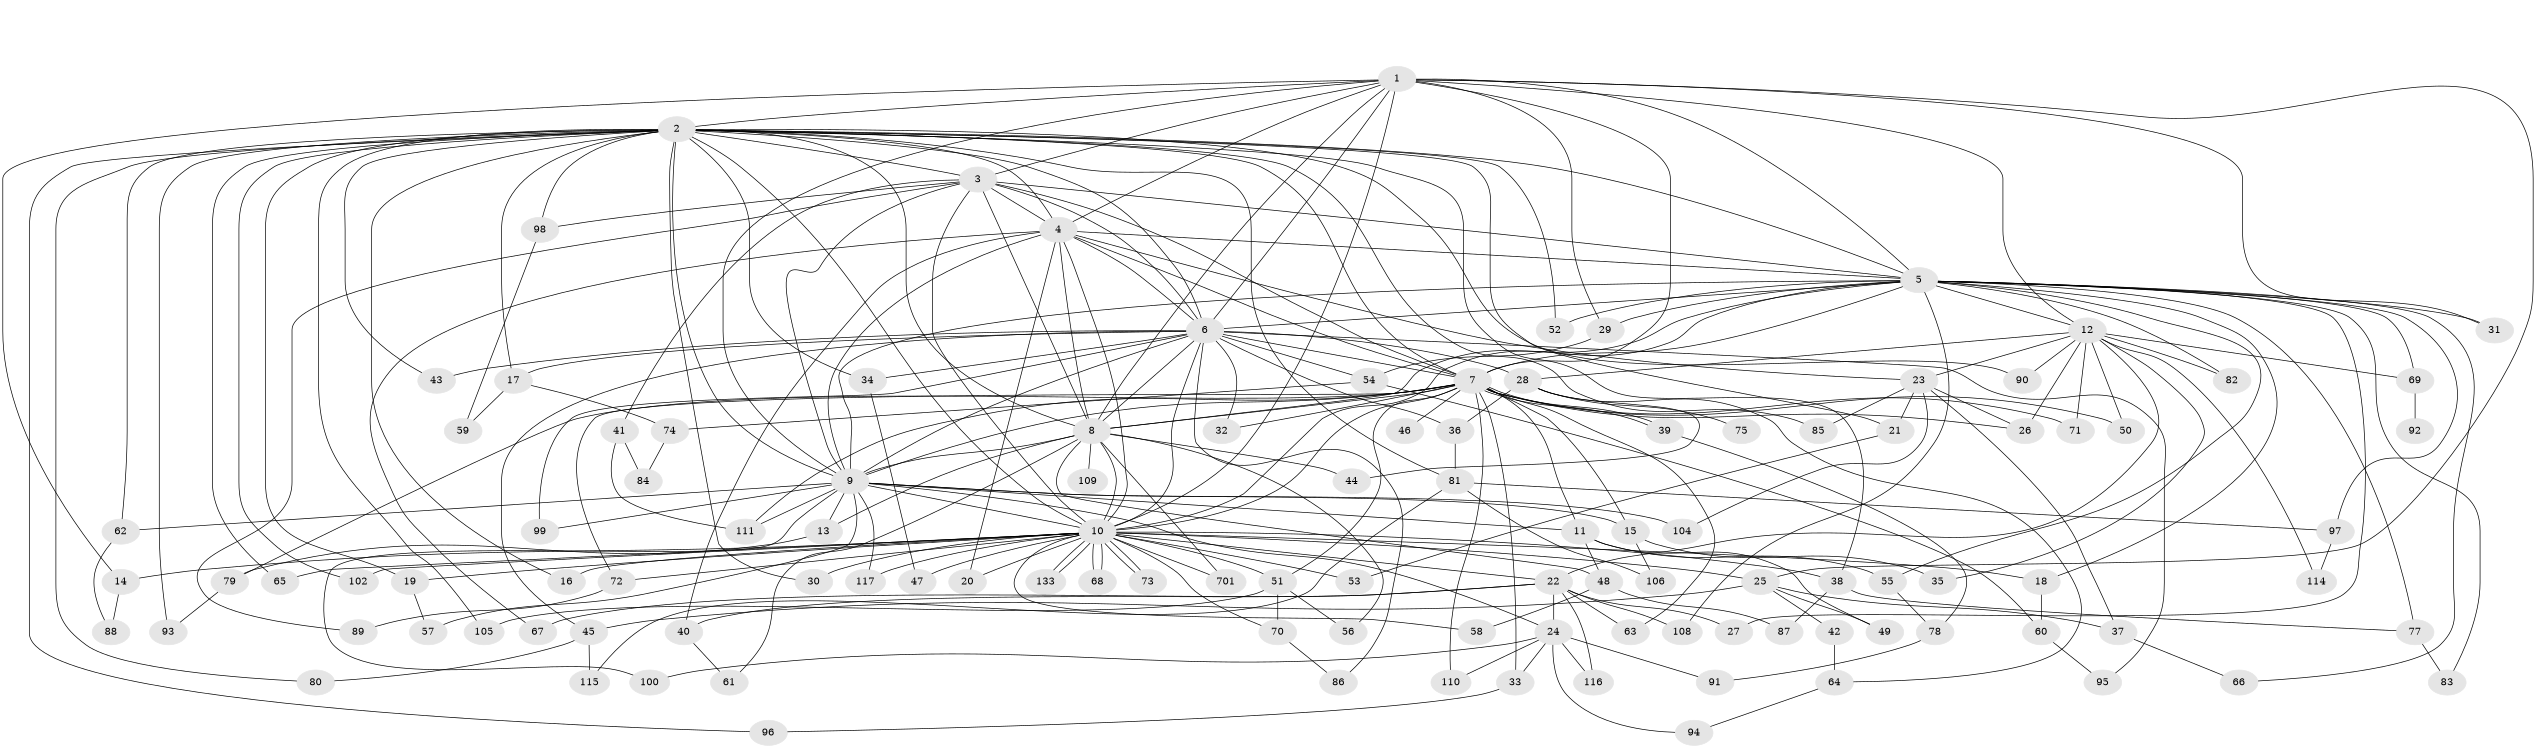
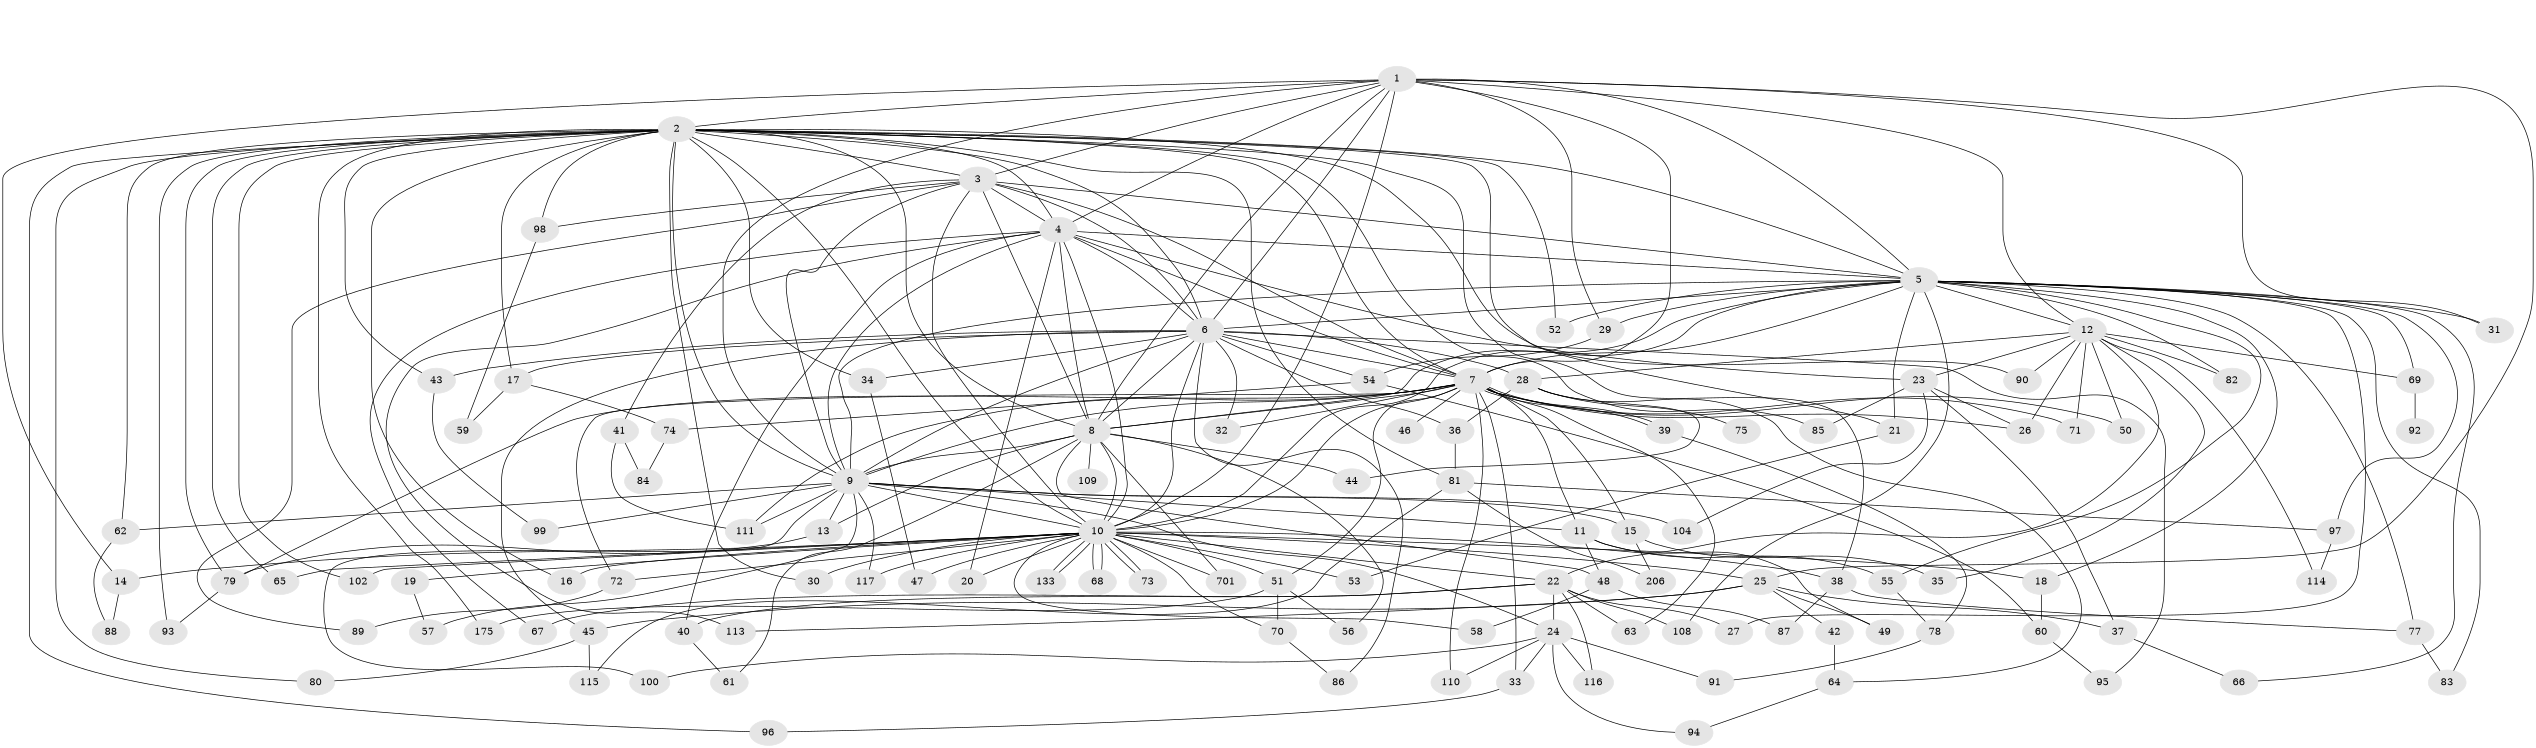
(266, 225) -> (227, 164)
(900, 392) -> (454, 464)
(1907, 406) -> (1896, 354)
(1656, 582) -> (1656, 582)
(484, 632) -> (484, 632)
none -> (736, 632)
